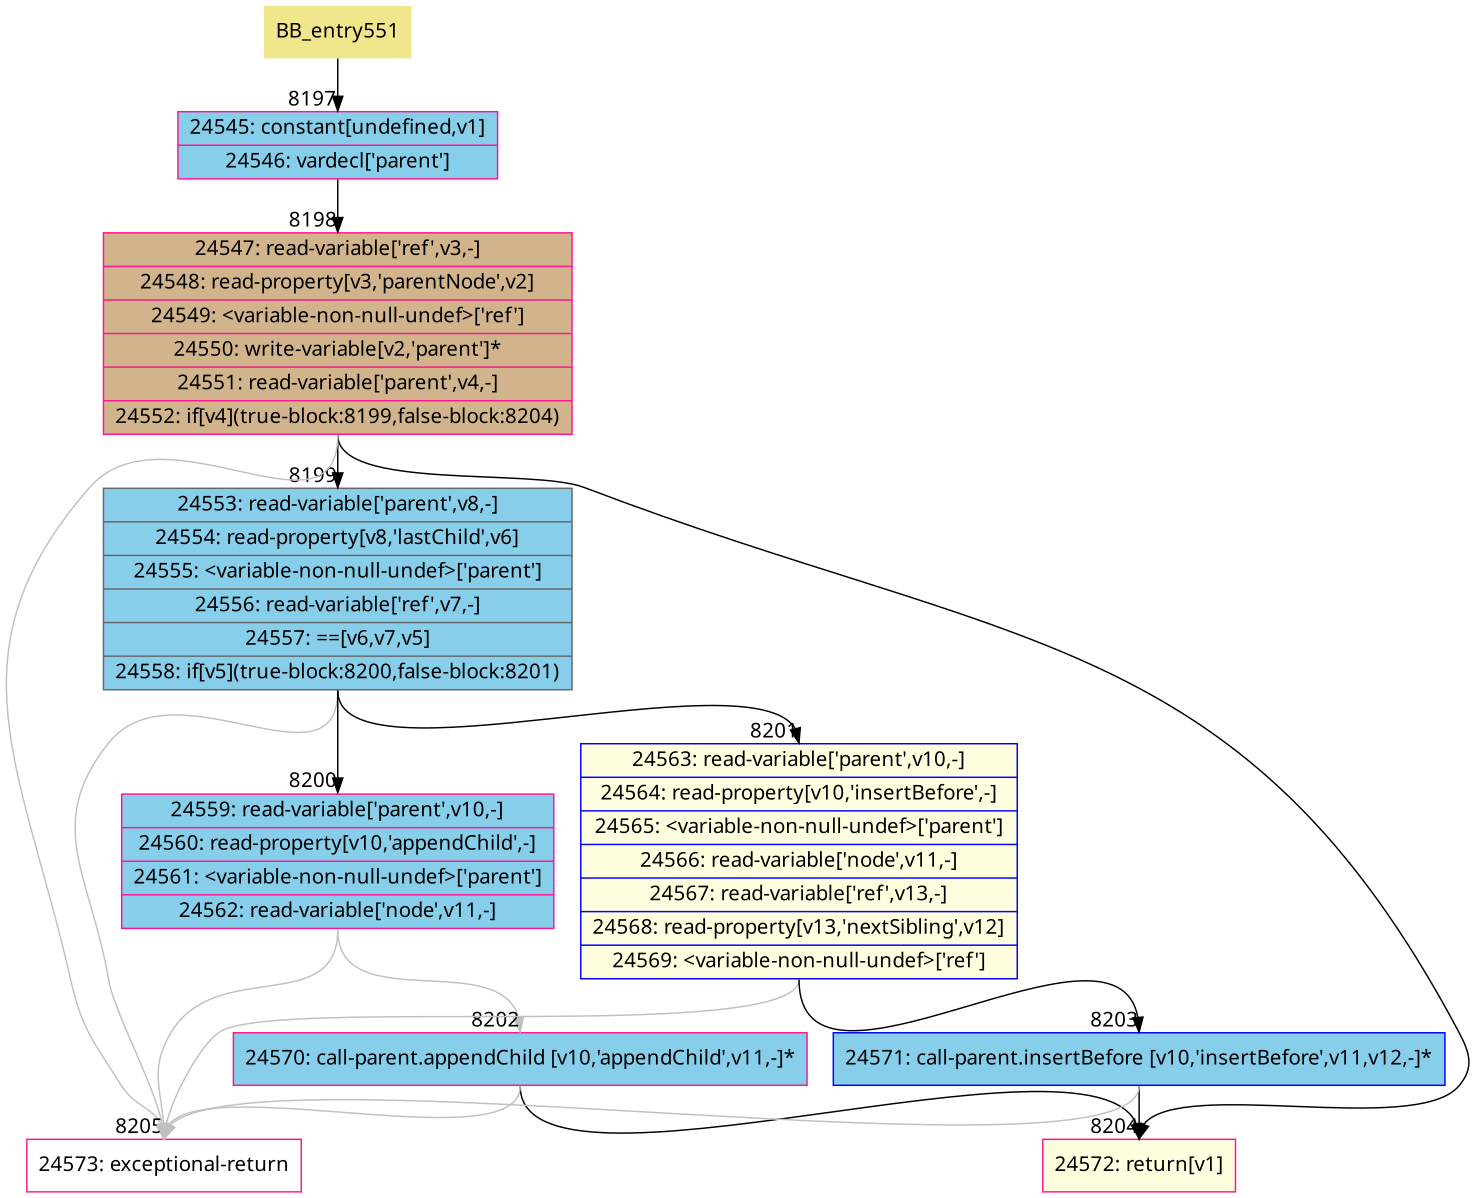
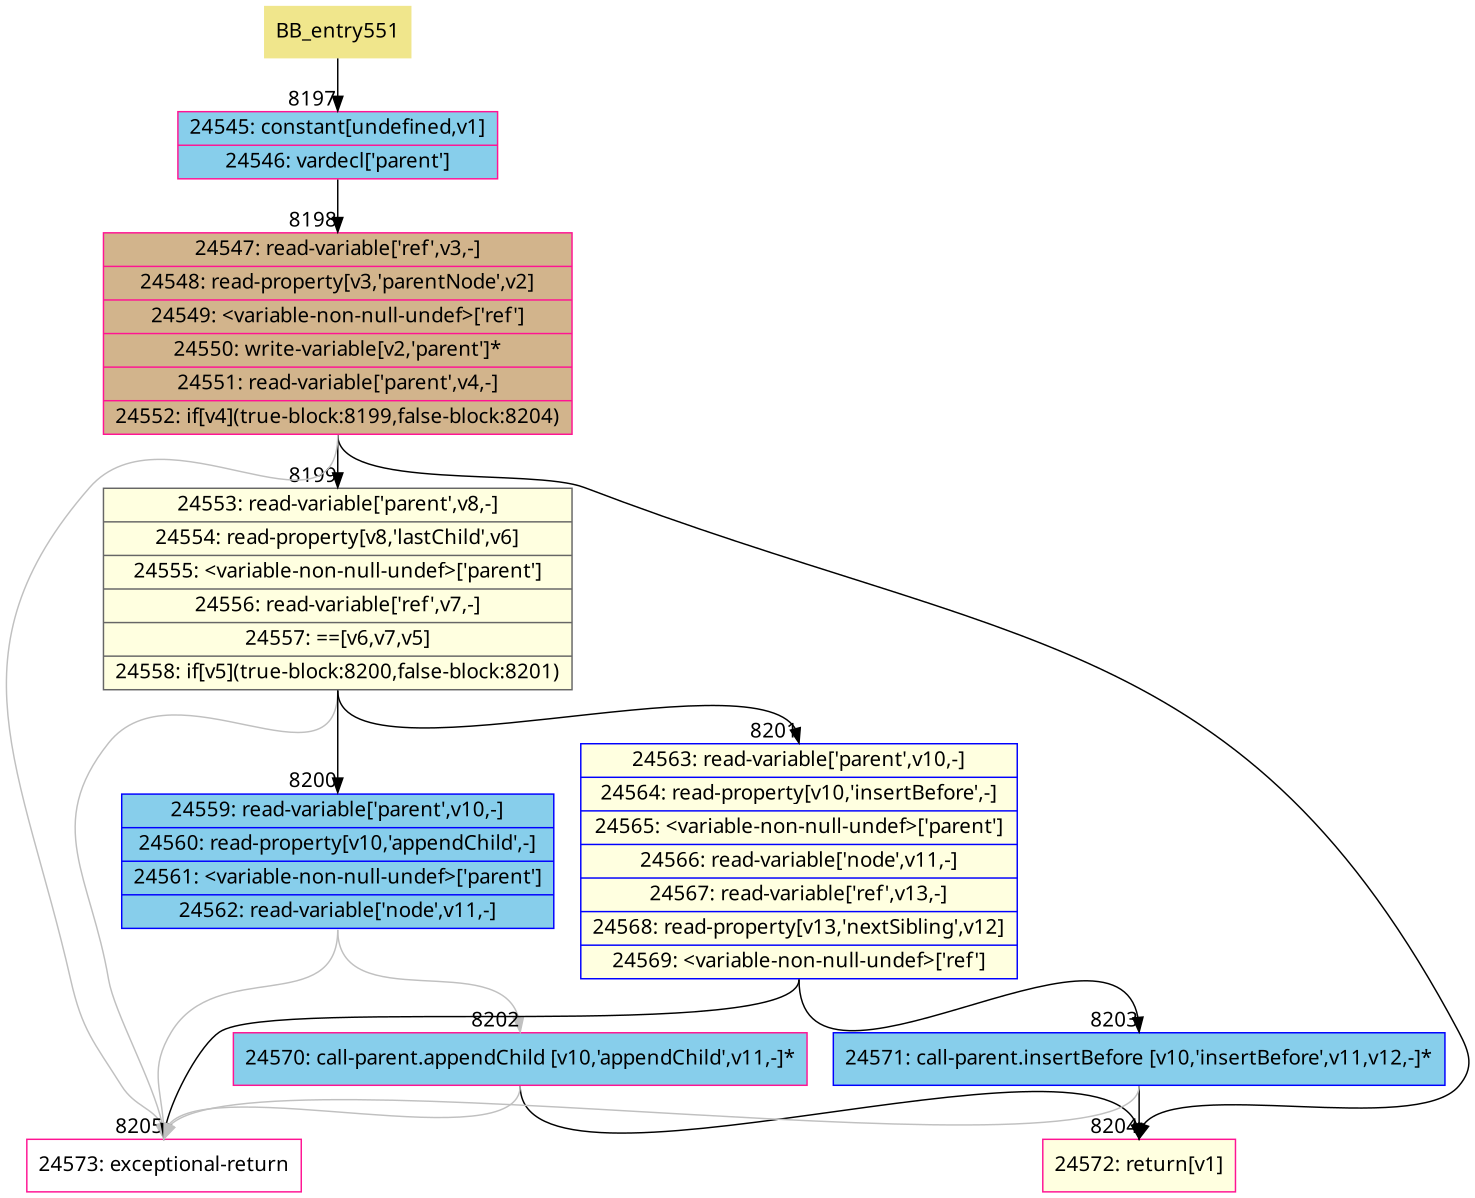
(338, 589) -> (338, 589)
(338, 861) -> (338, 861)
(459, 1017) -> (459, 1017)
